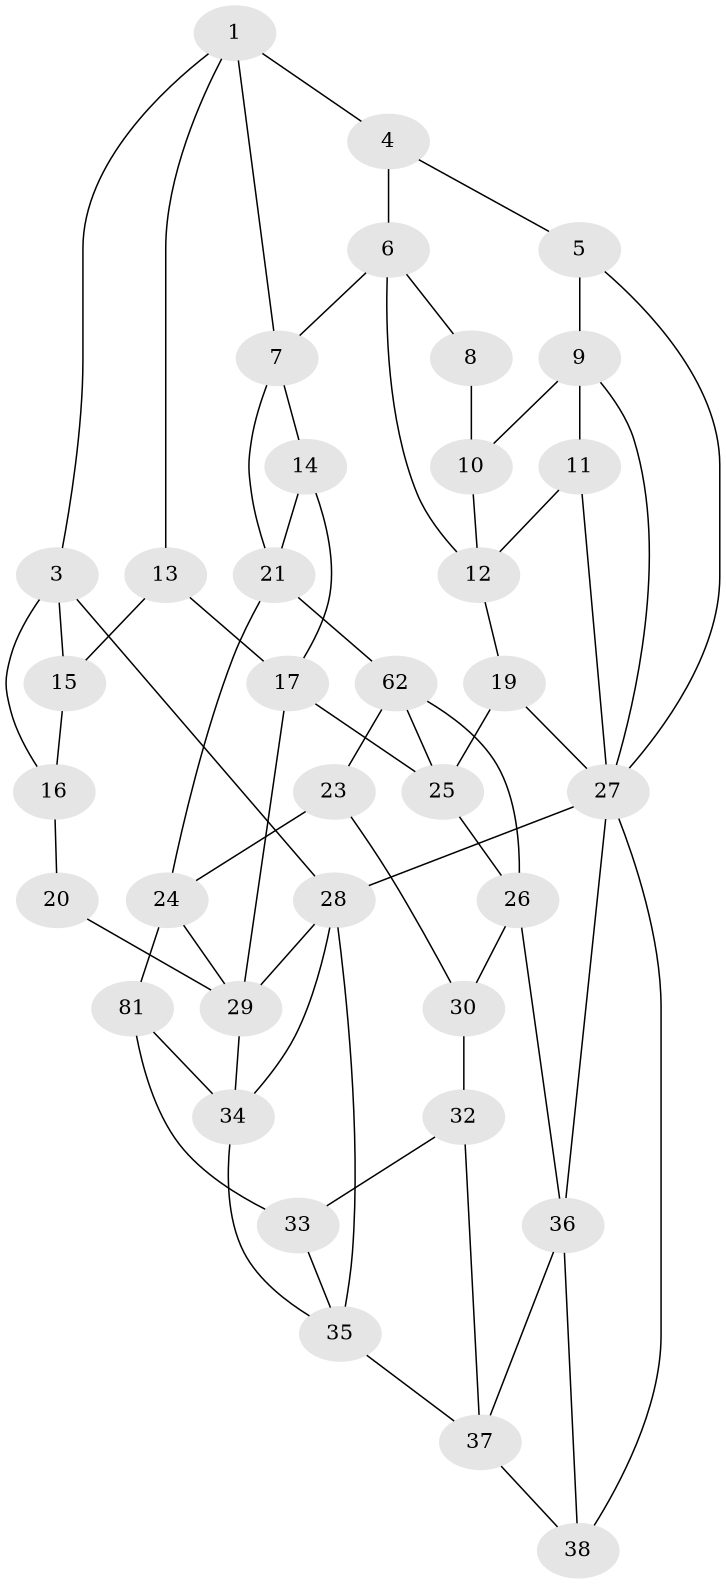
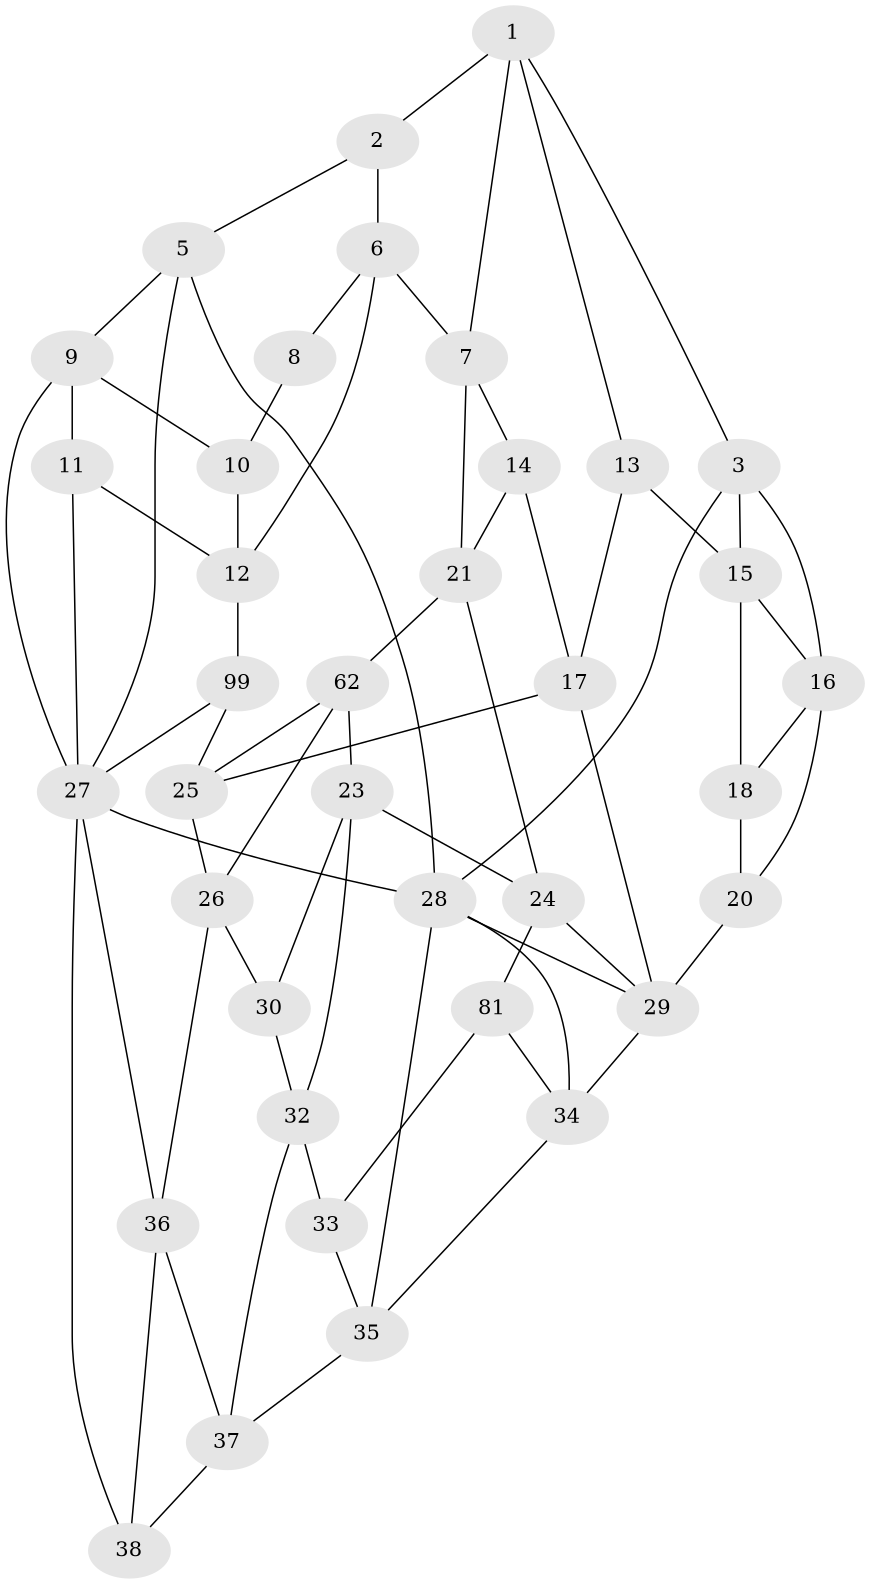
(389, 142) -> (378, 142)
none -> (364, 554)
(504, 684) -> (238, 684)
none -> (741, 792)
none -> (337, 956)
